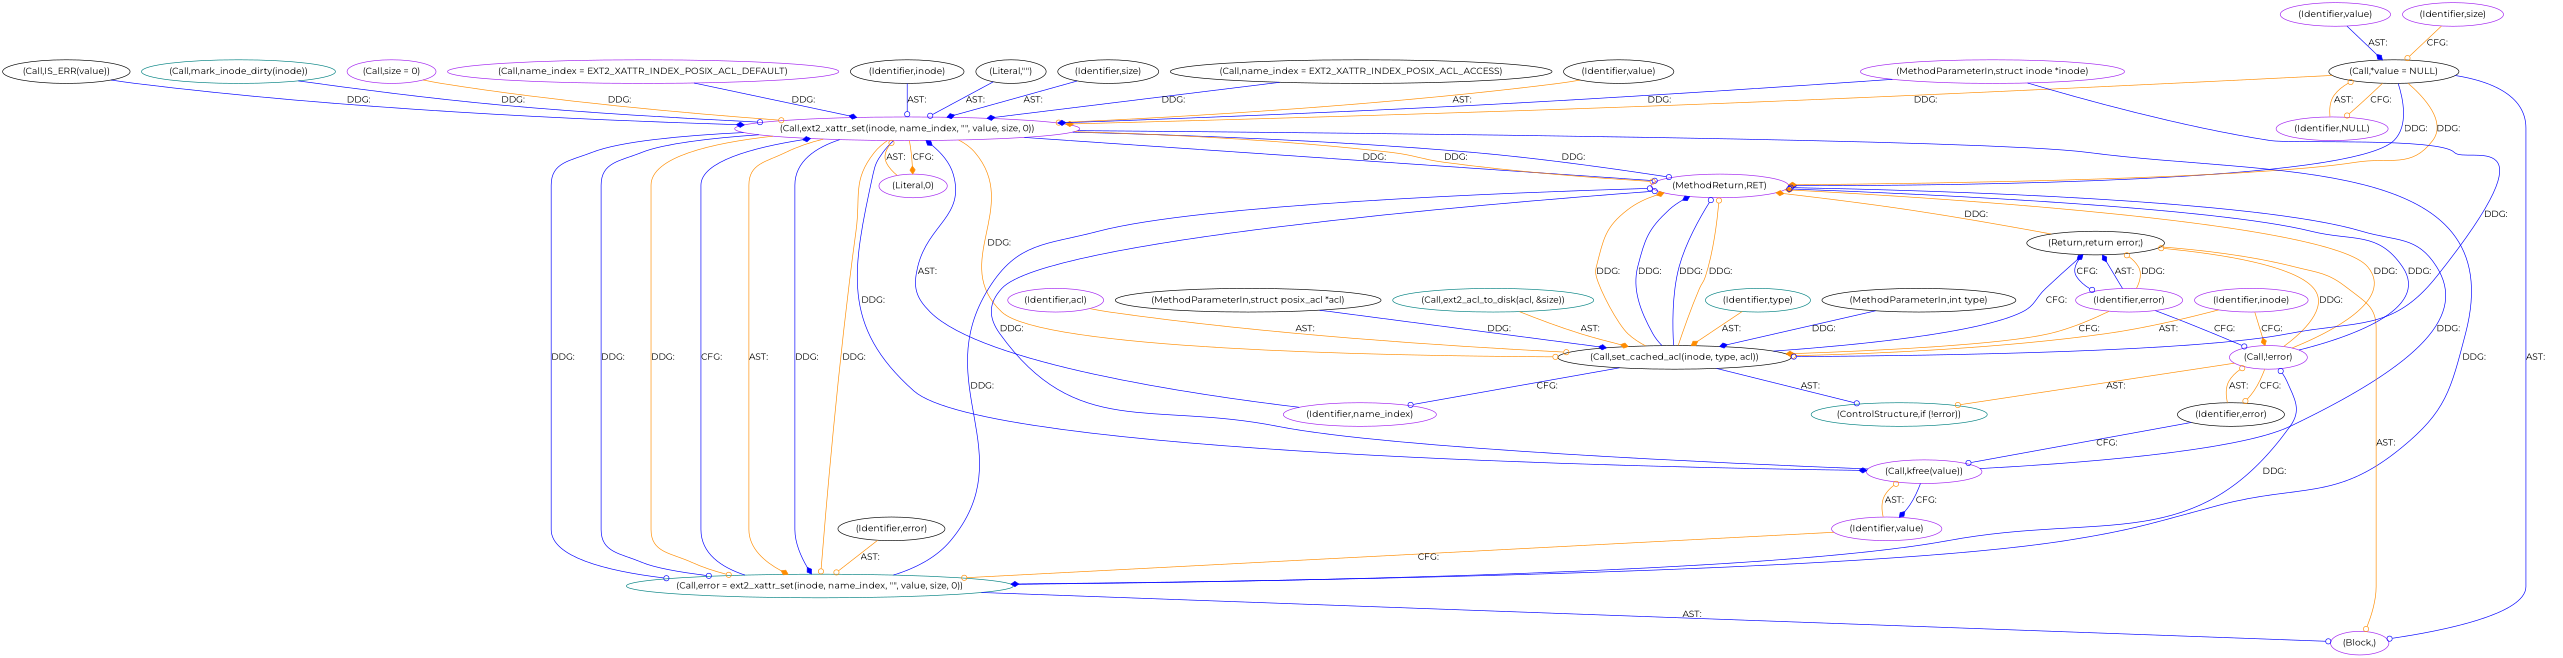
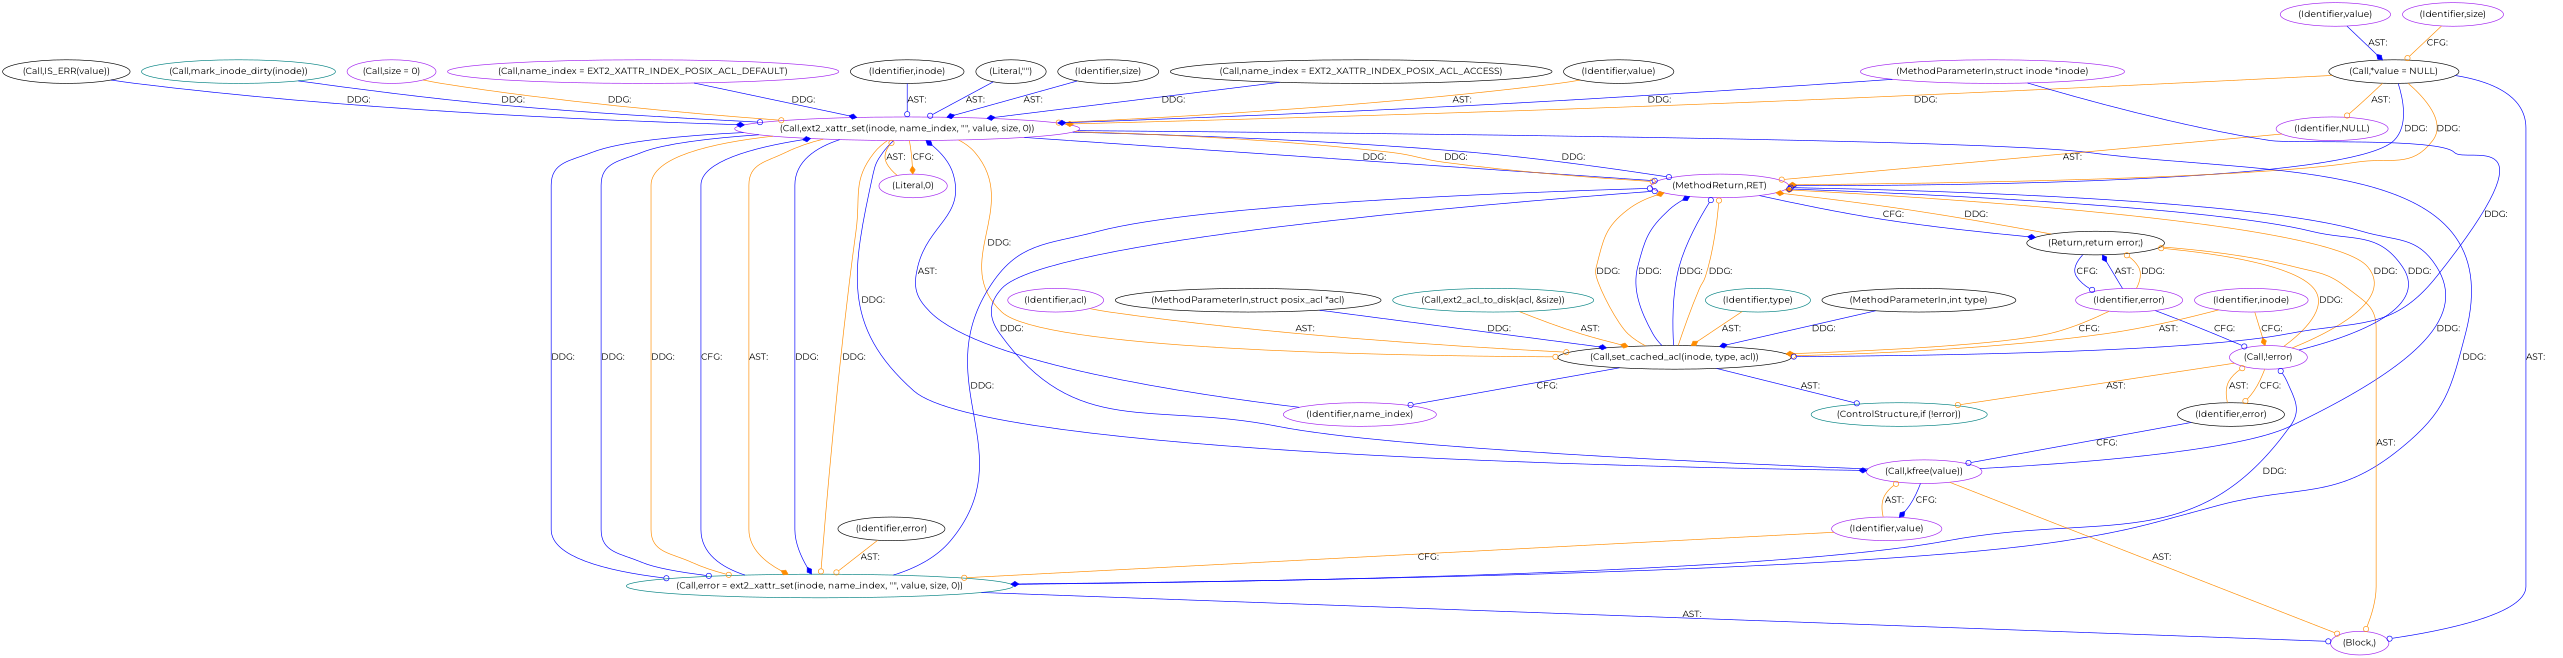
(2333, 97) -> (2033, 157)
(2382, 100) -> (2382, 100)
(1937, 334) -> (1893, 221)
none -> (2142, 558)
